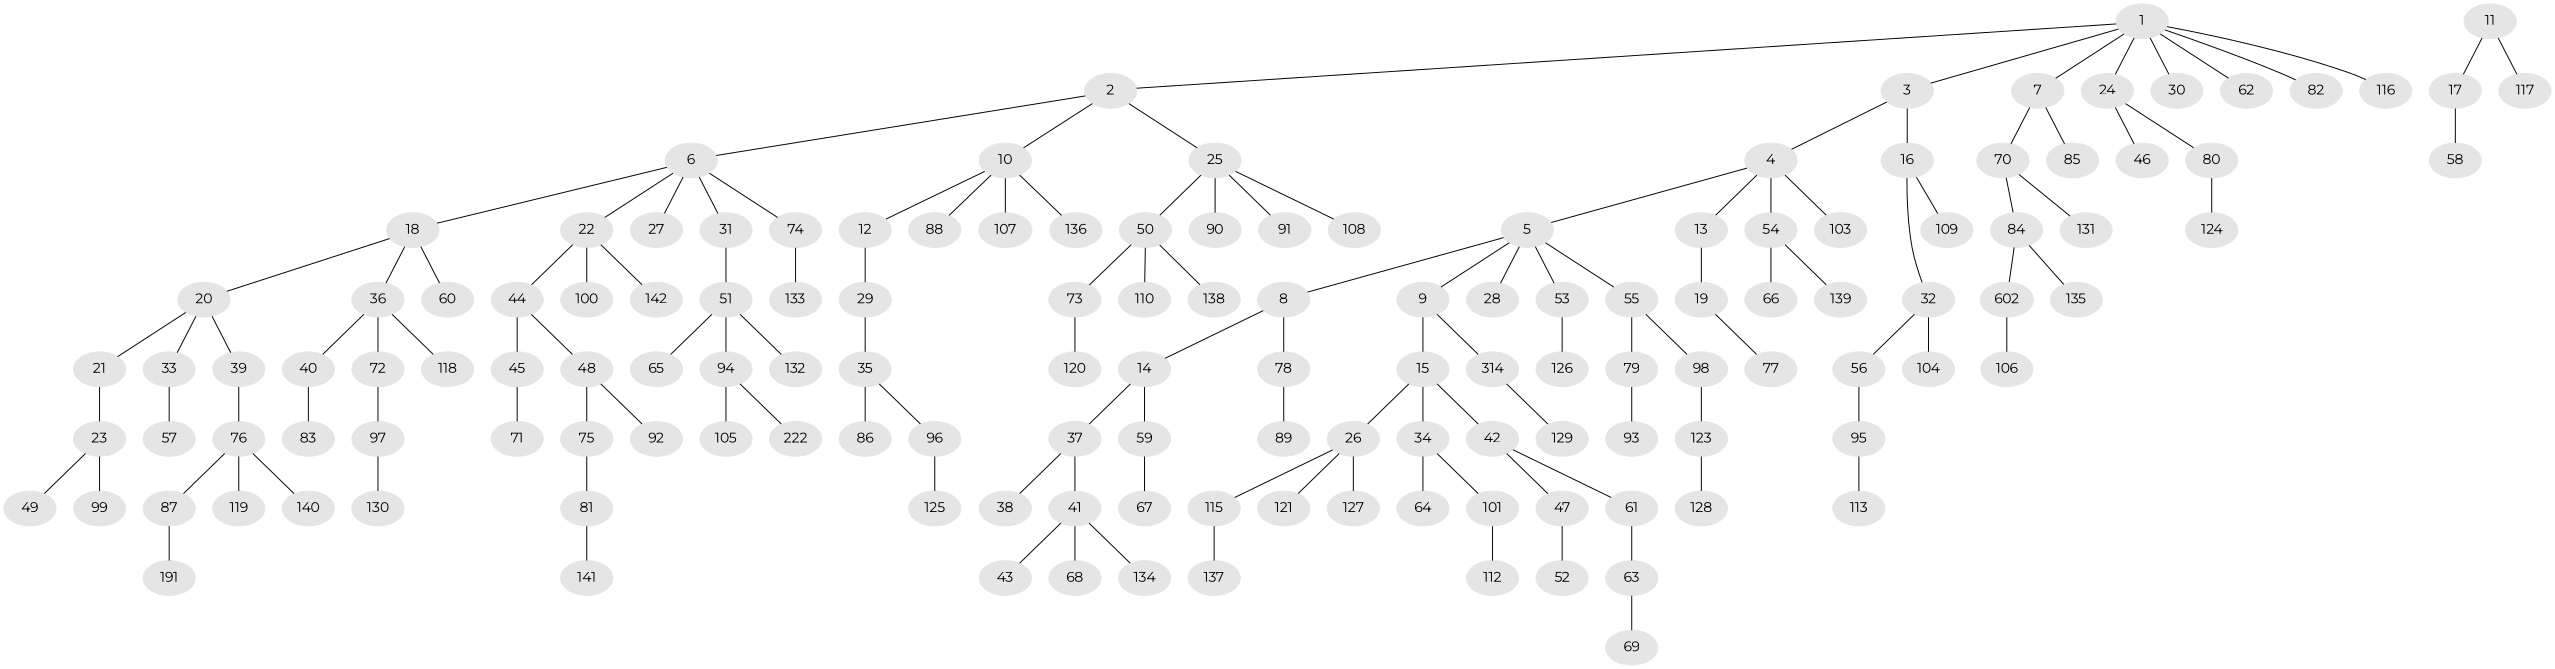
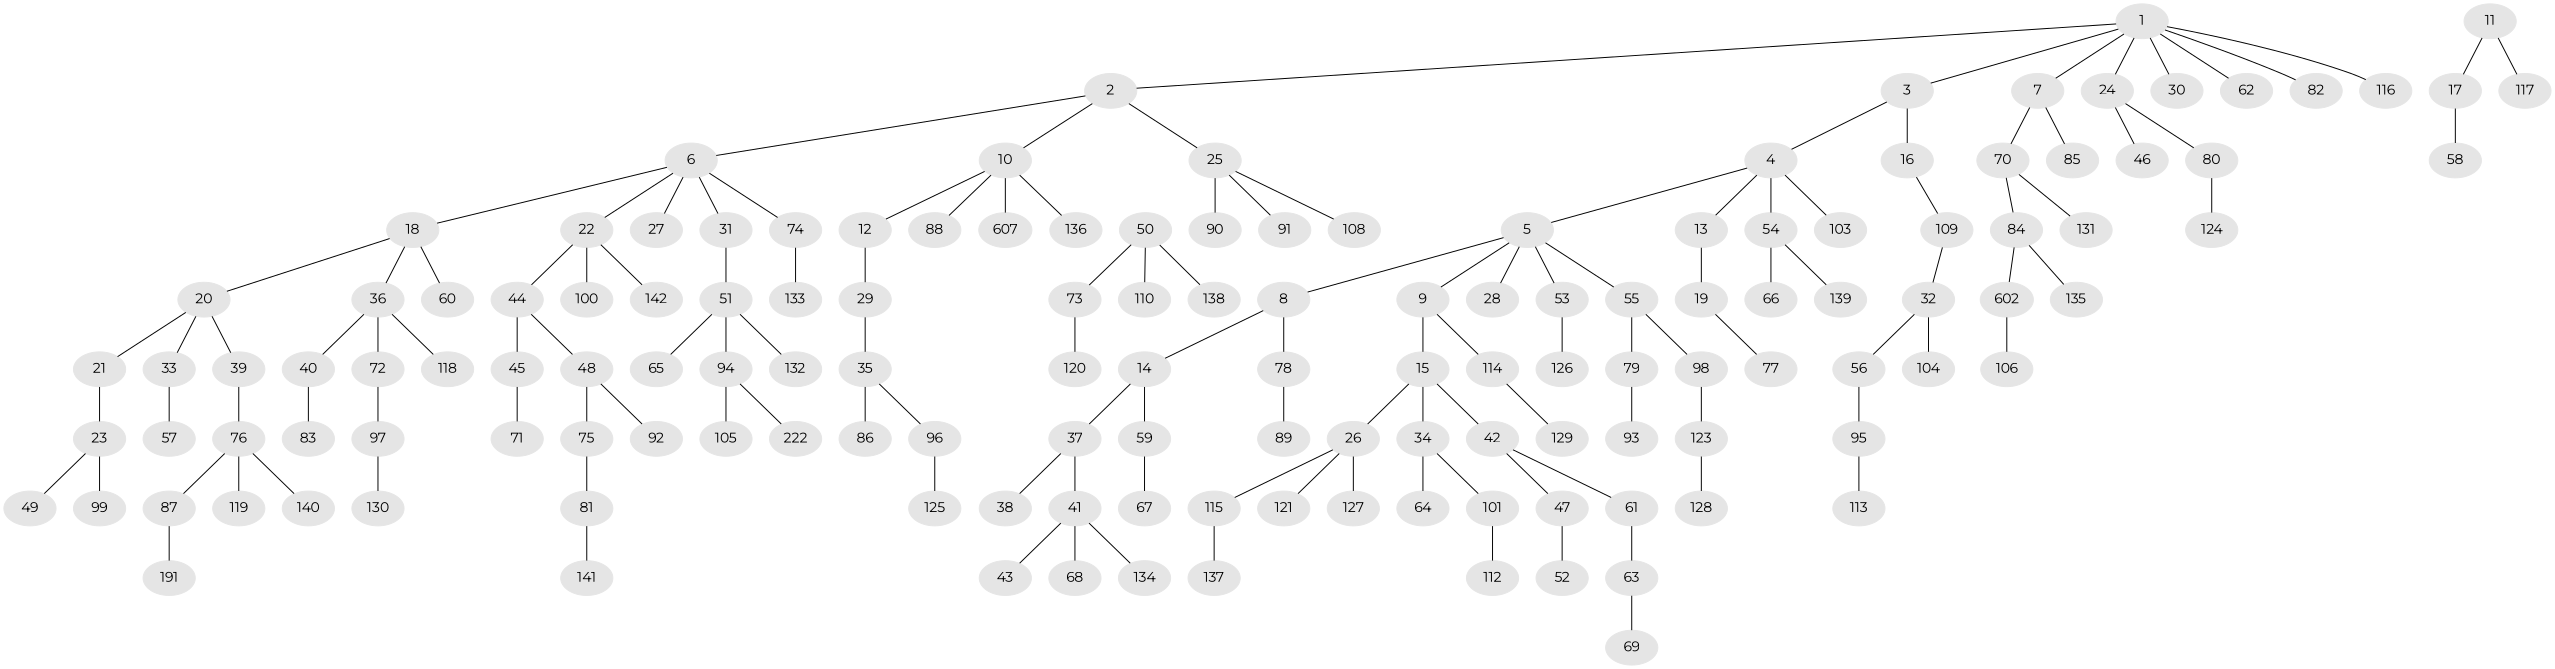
(1180, 195) -> none
(1005, 230) -> (1005, 230)
(1910, 231) -> (1938, 265)
(1493, 369) -> (1493, 369)
